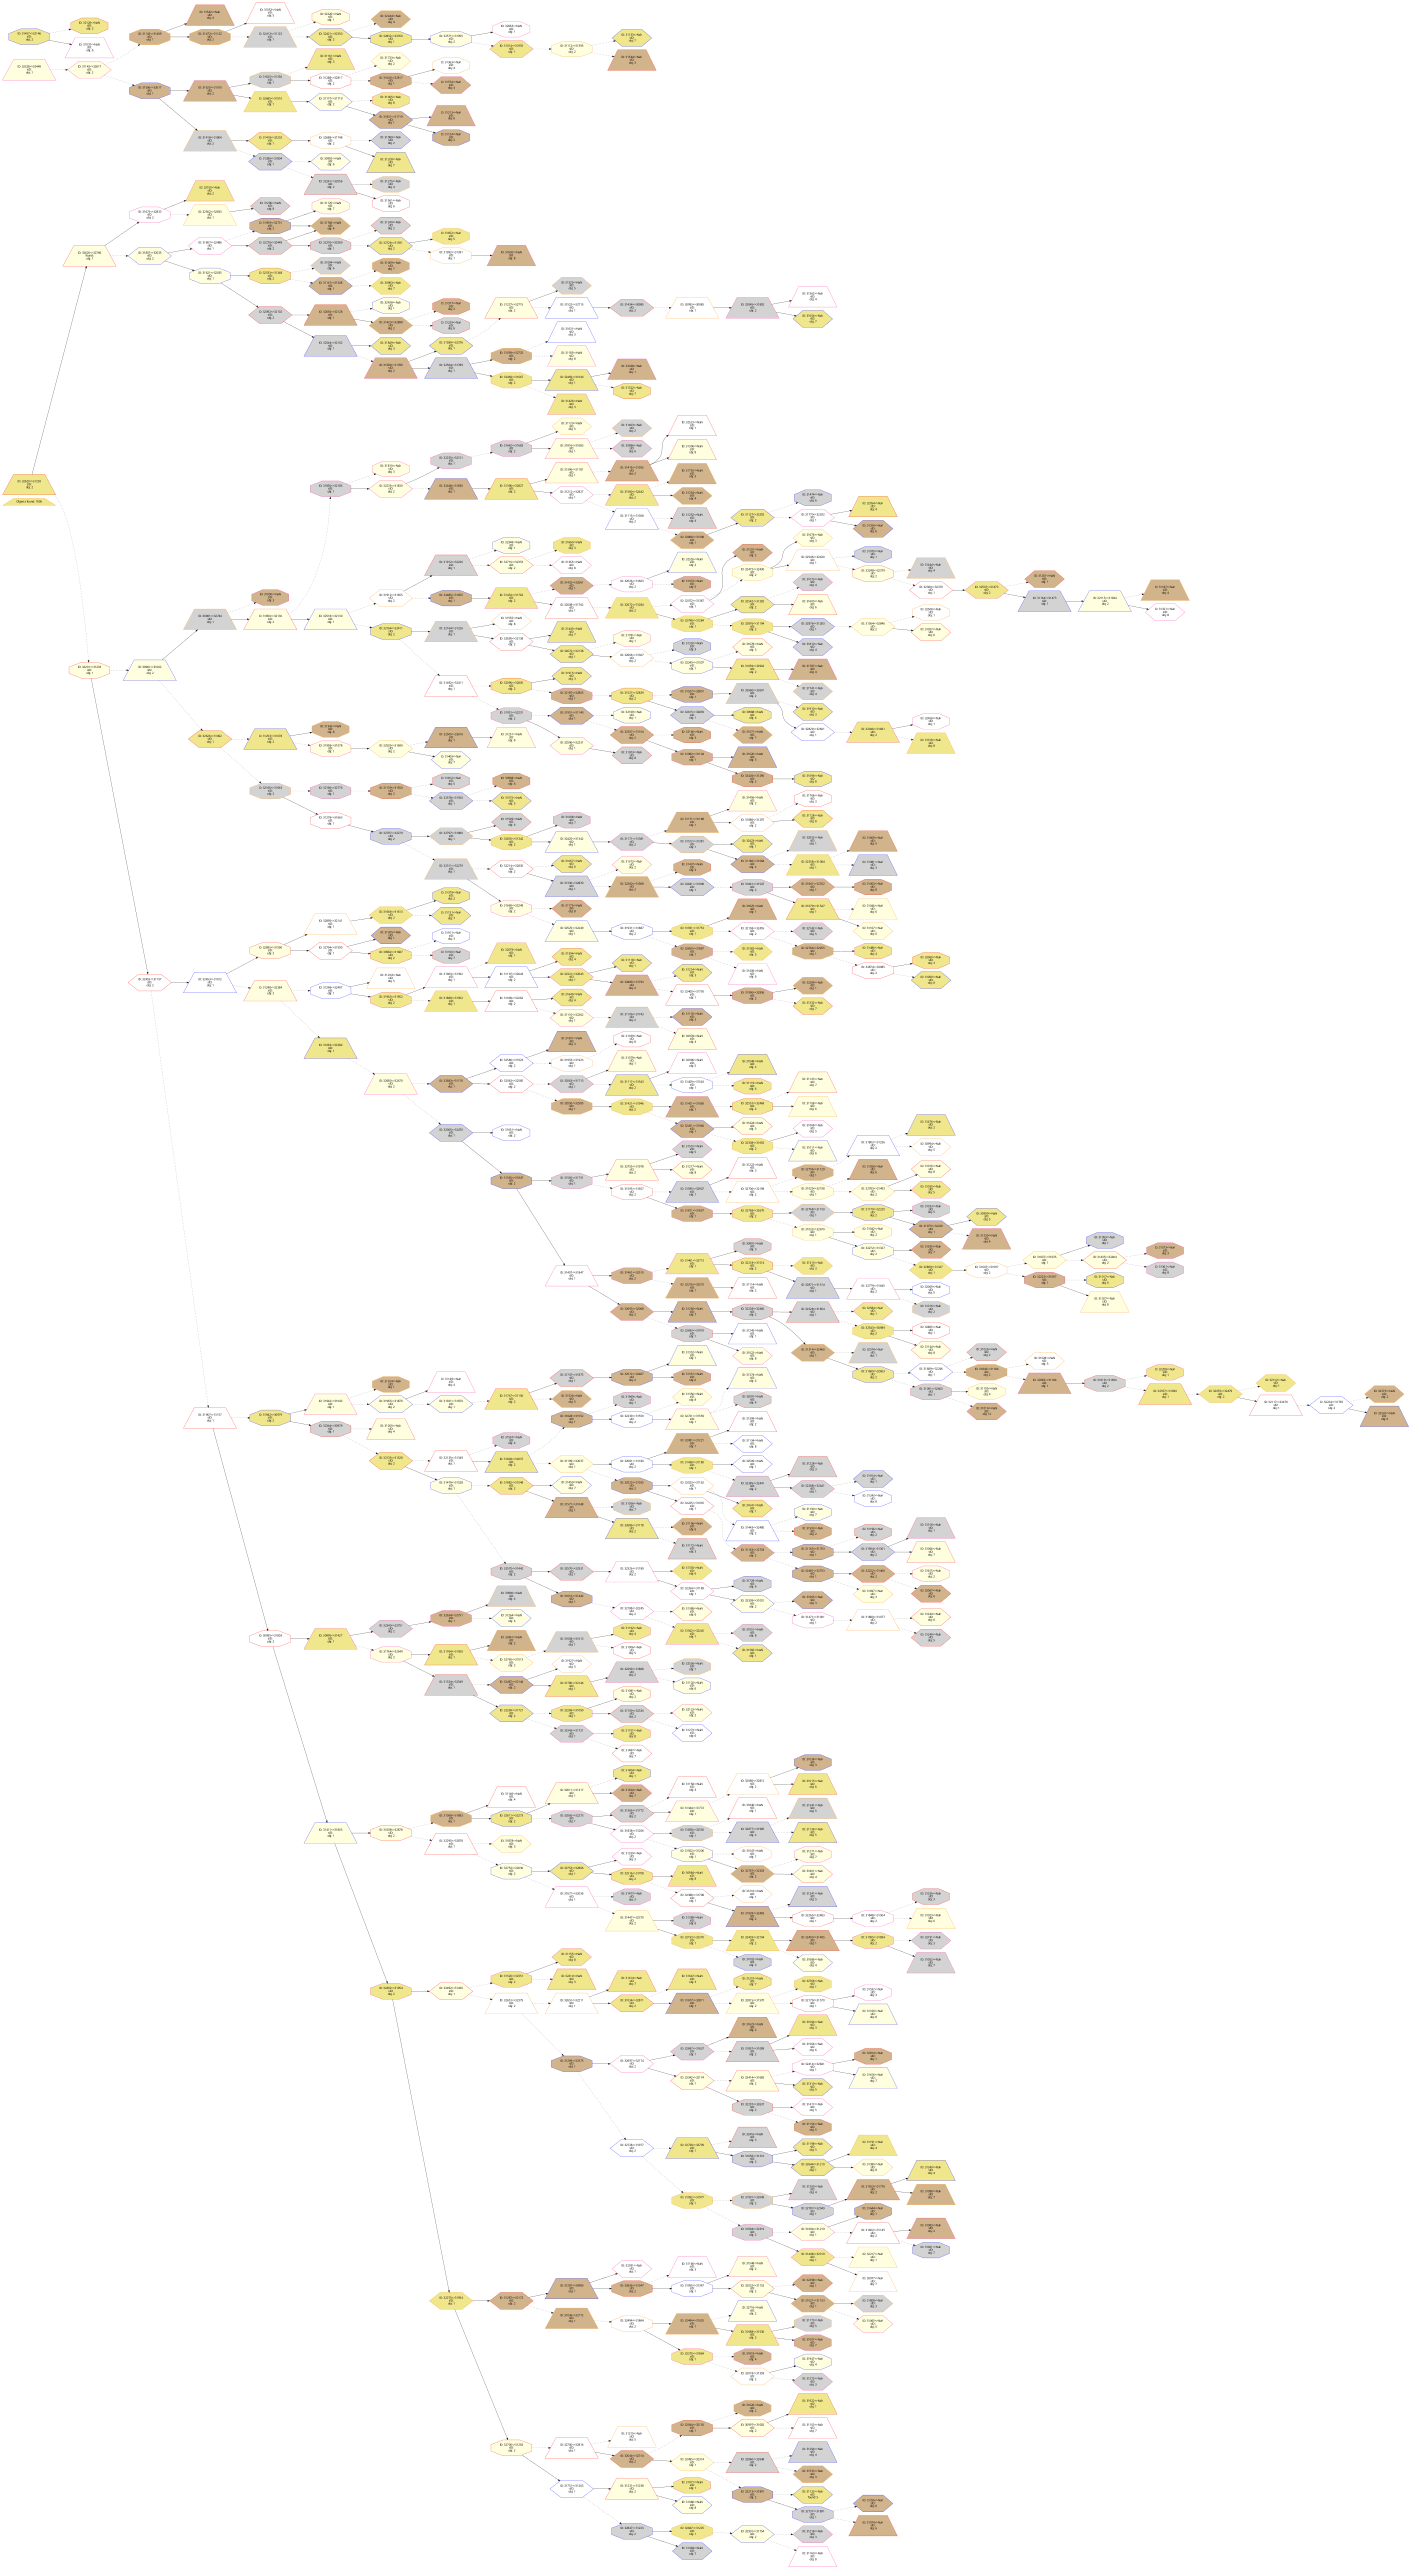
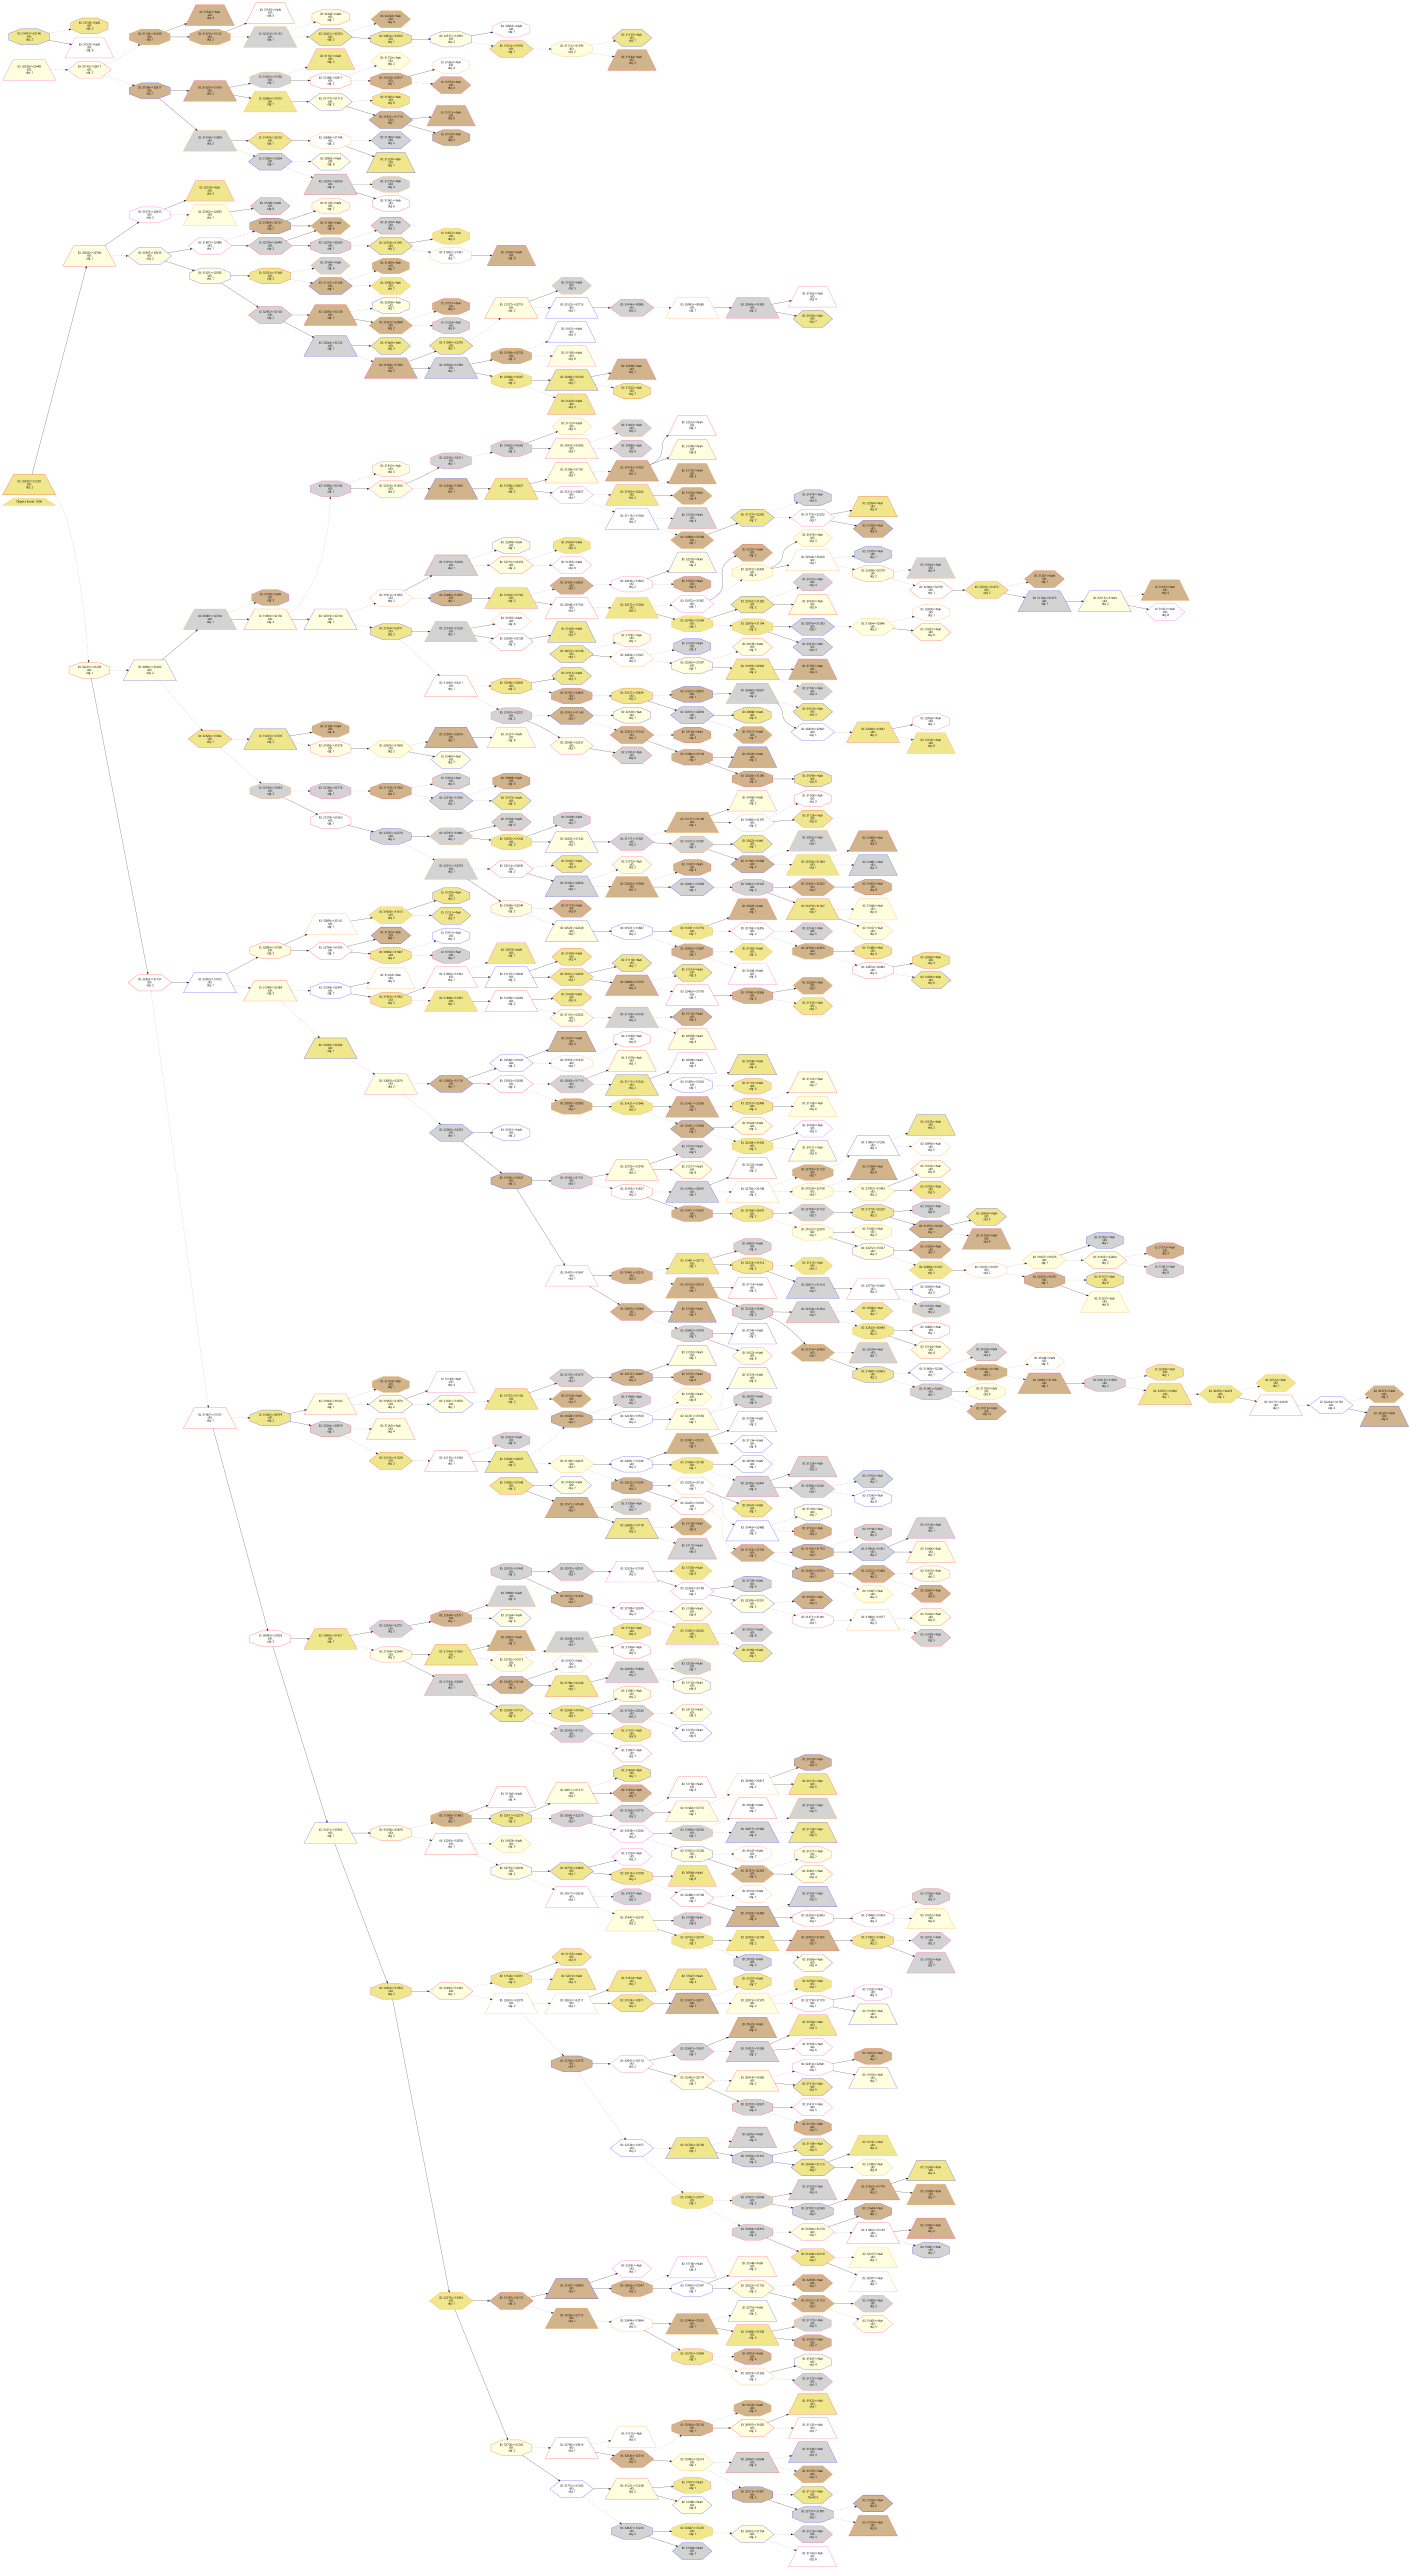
(89, 256) -> (89, 256)
(541, 648) -> none
(721, 1312) -> (727, 1302)
(451, 1486) -> none
